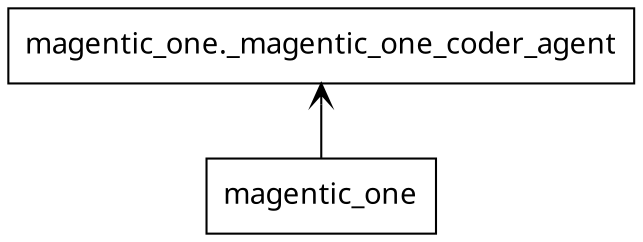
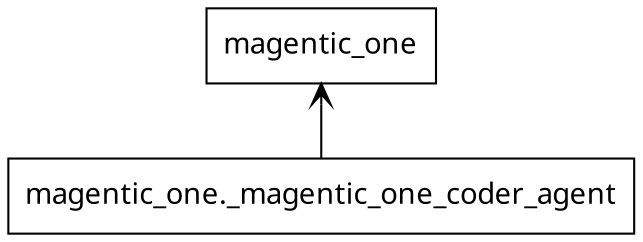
(321, 131) -> (321, 131)
